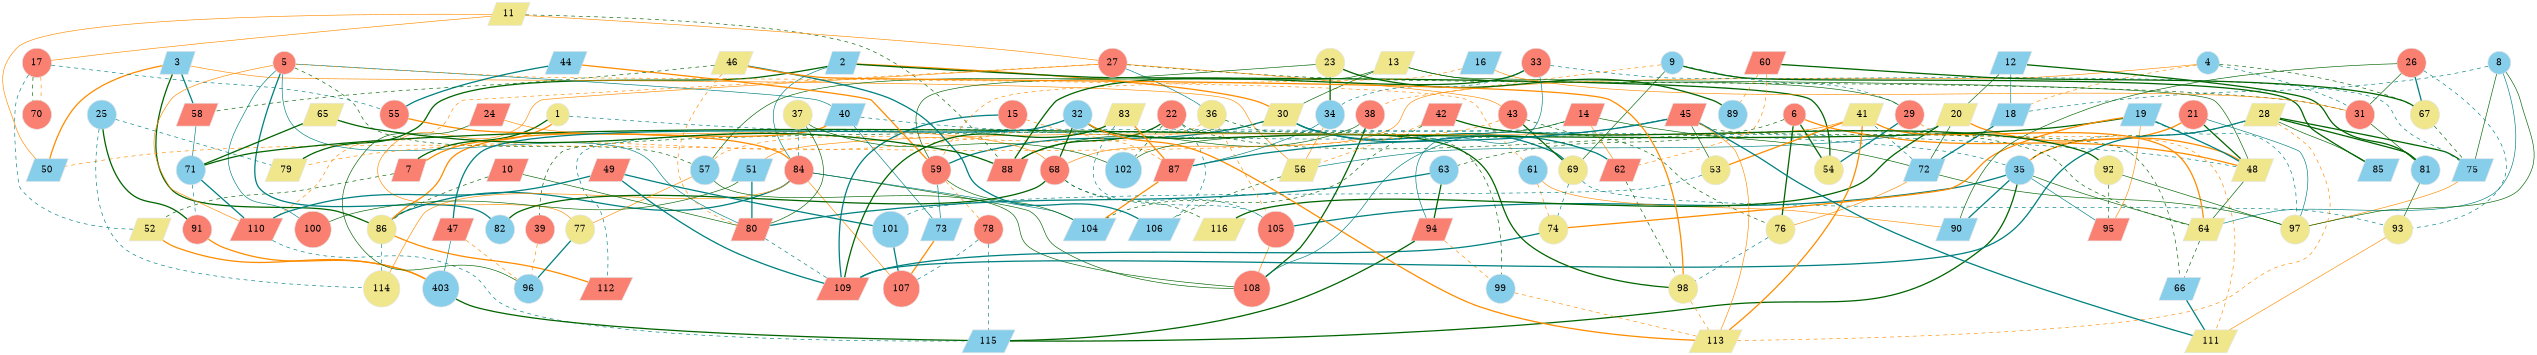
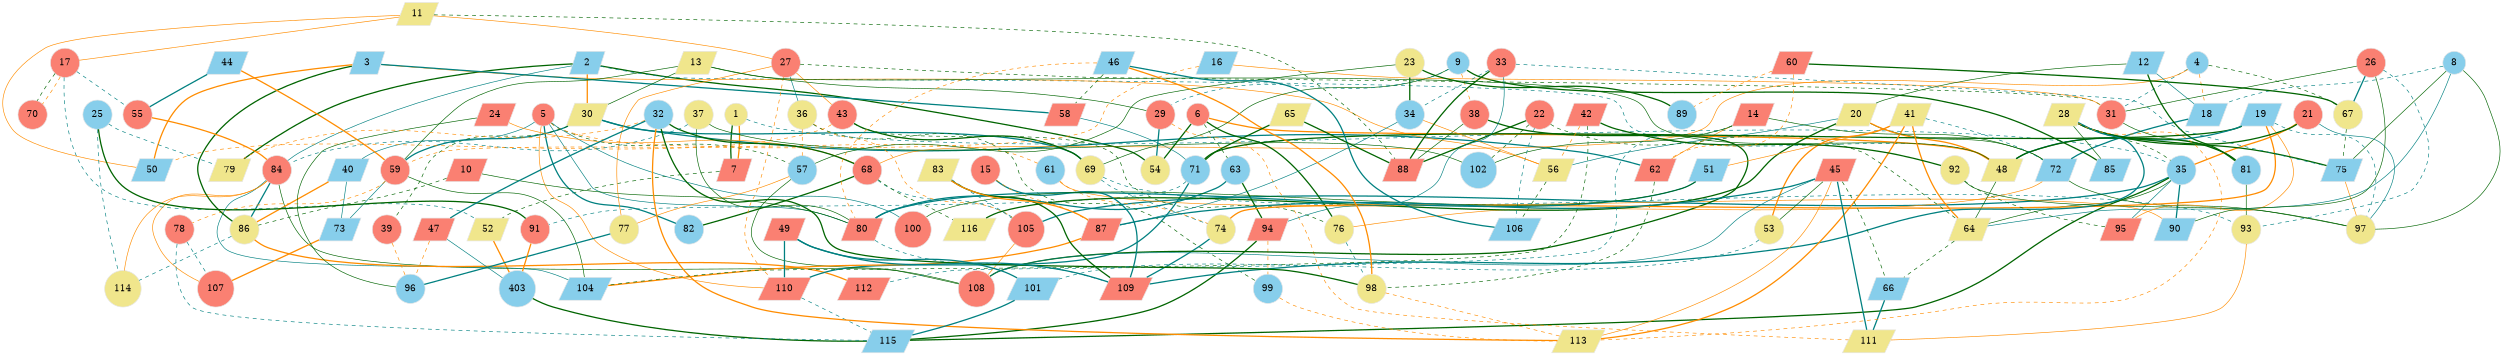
(732, 63) -> (1114, 63)
(1549, 136) -> (1446, 87)
(891, 230) -> (1033, 289)
(896, 259) -> (964, 320)
